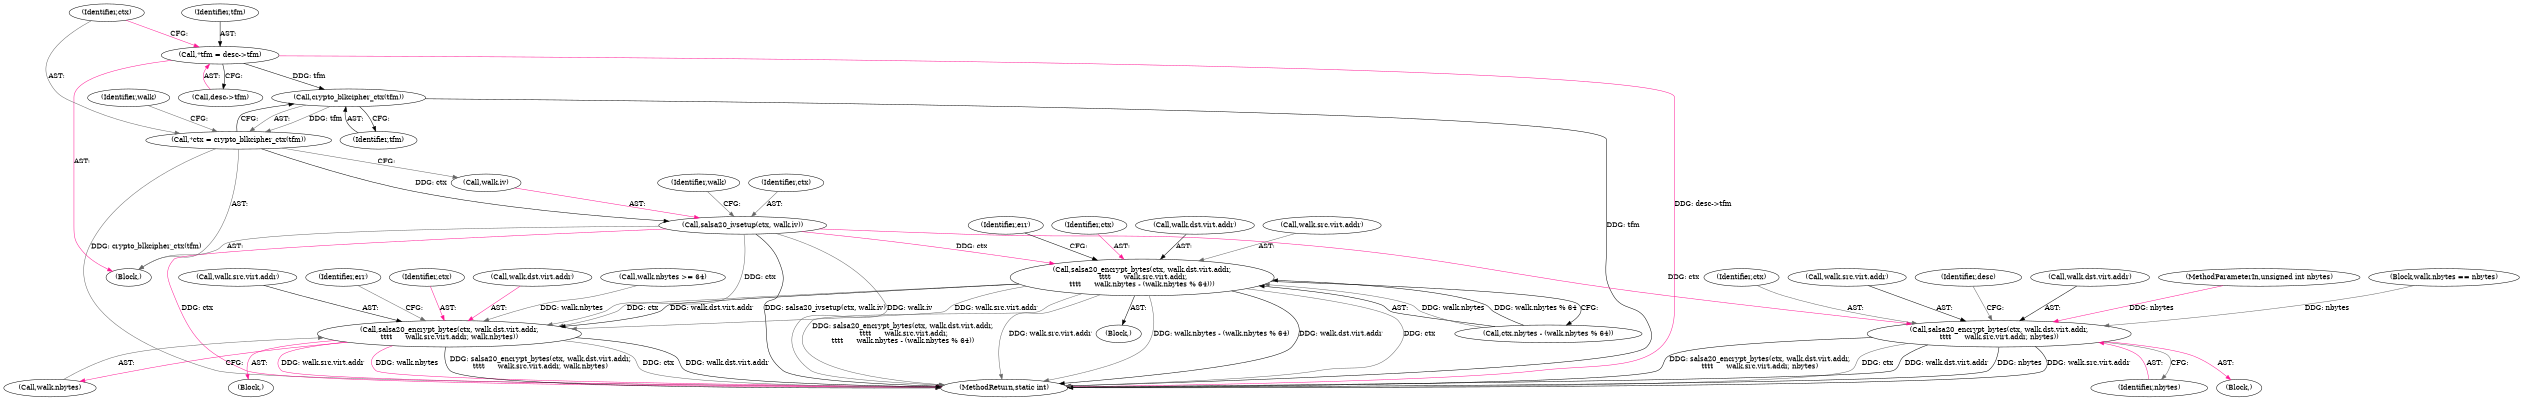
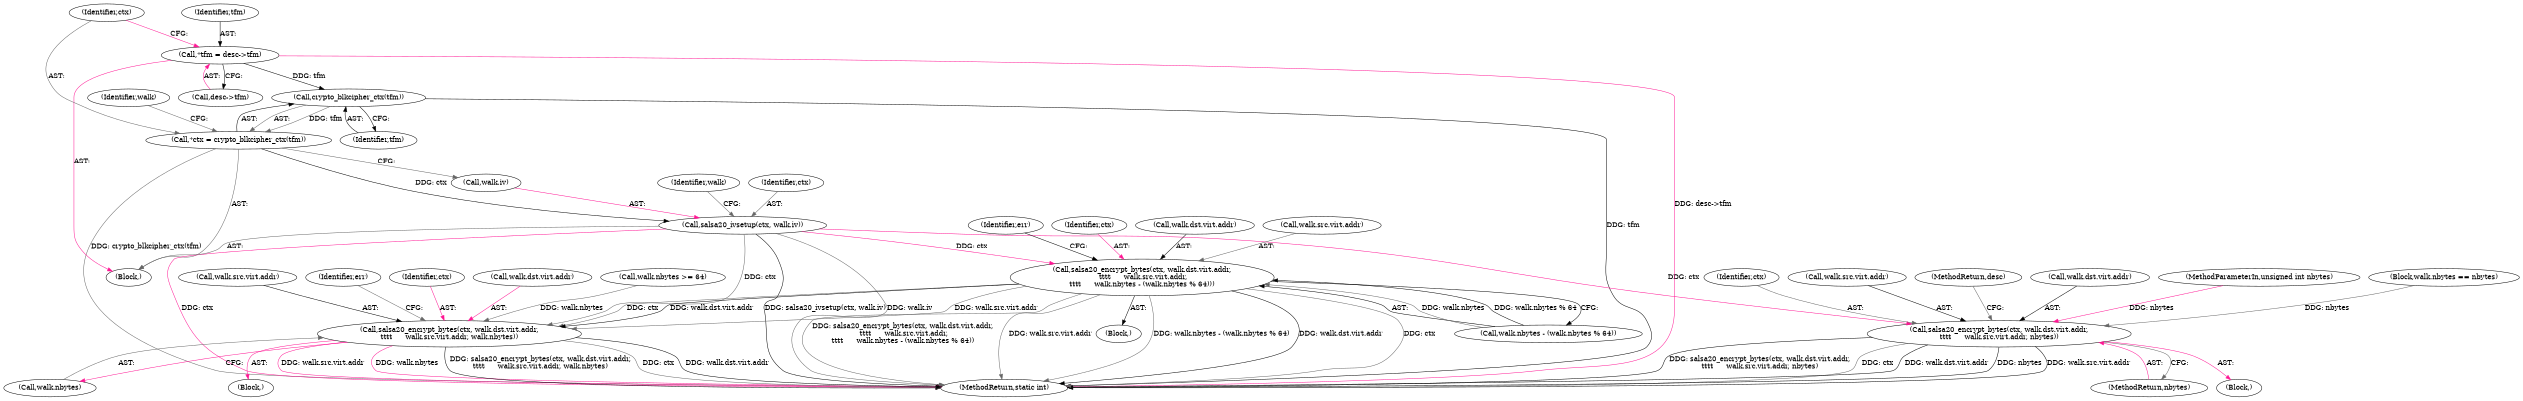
(251, 119) -> (251, 119)
(1968, 277) -> (1968, 277)
(1548, 334) -> (1548, 334)
(2149, 388) -> (2149, 388)
